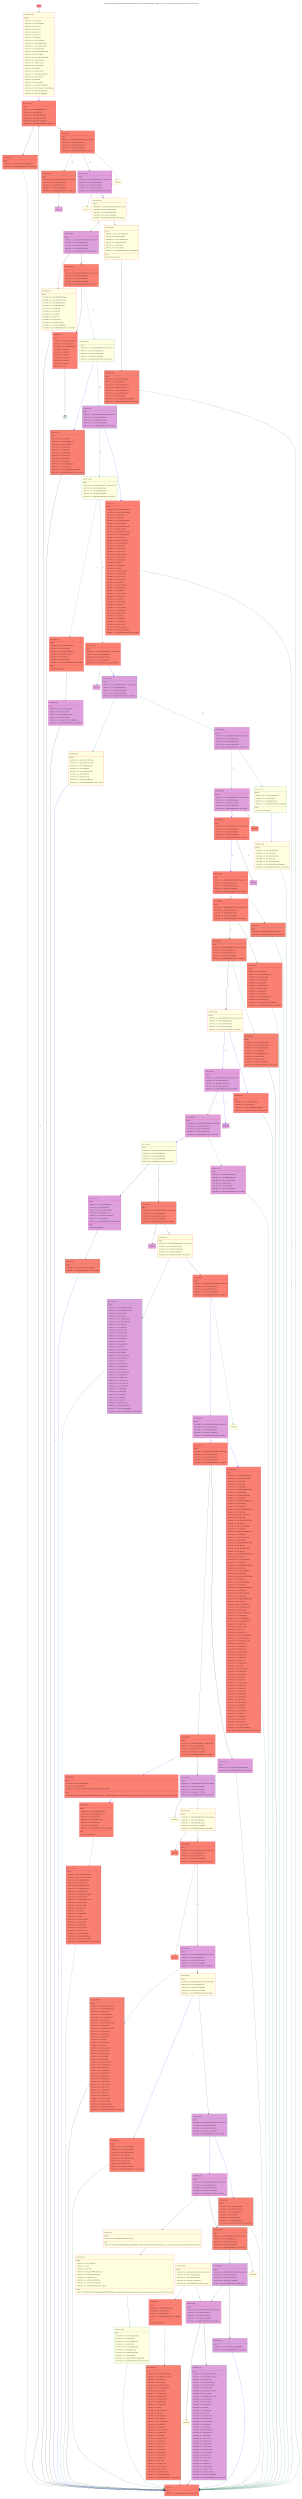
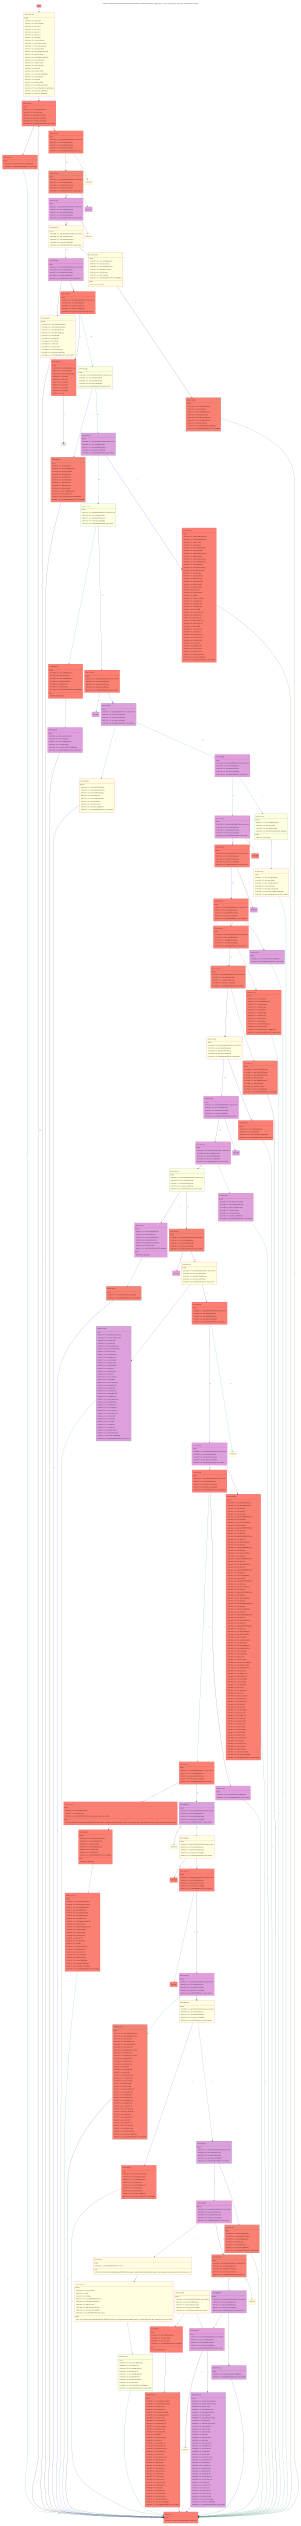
(86, 162) -> (66, 195)
(268, 930) -> (267, 957)
